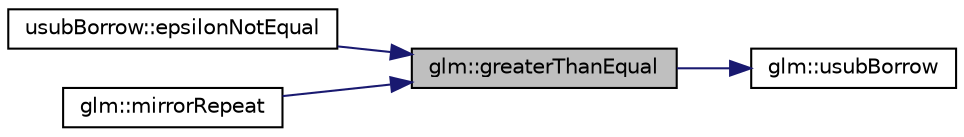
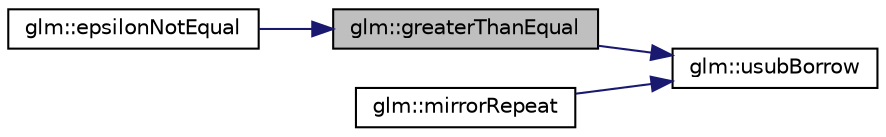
(173, 29) -> (133, 29)
(337, 90) -> (614, 89)
